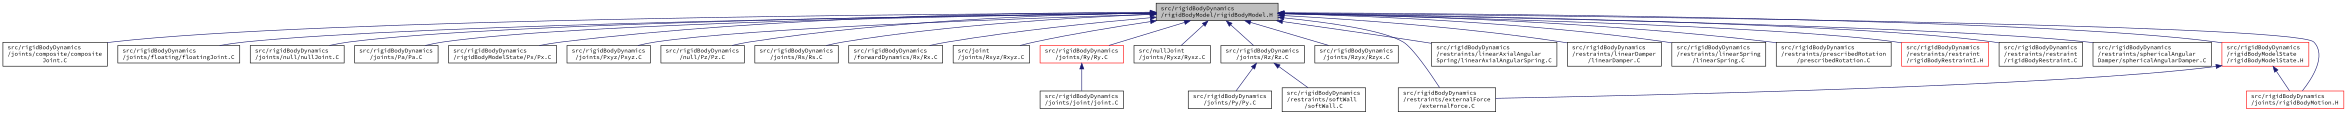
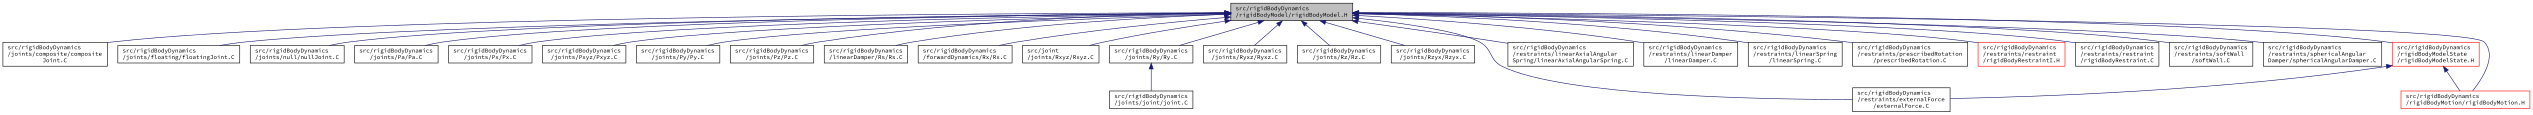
(503, 54) -> (490, 54)
(703, 54) -> (772, 54)
(797, 54) -> (866, 54)
(1082, 54) -> (1151, 54)
(1172, 54) -> (1245, 54)
(1293, 77) -> (1764, 20)
(1245, 79) -> (901, 28)
(2295, 100) -> (2465, 100)
